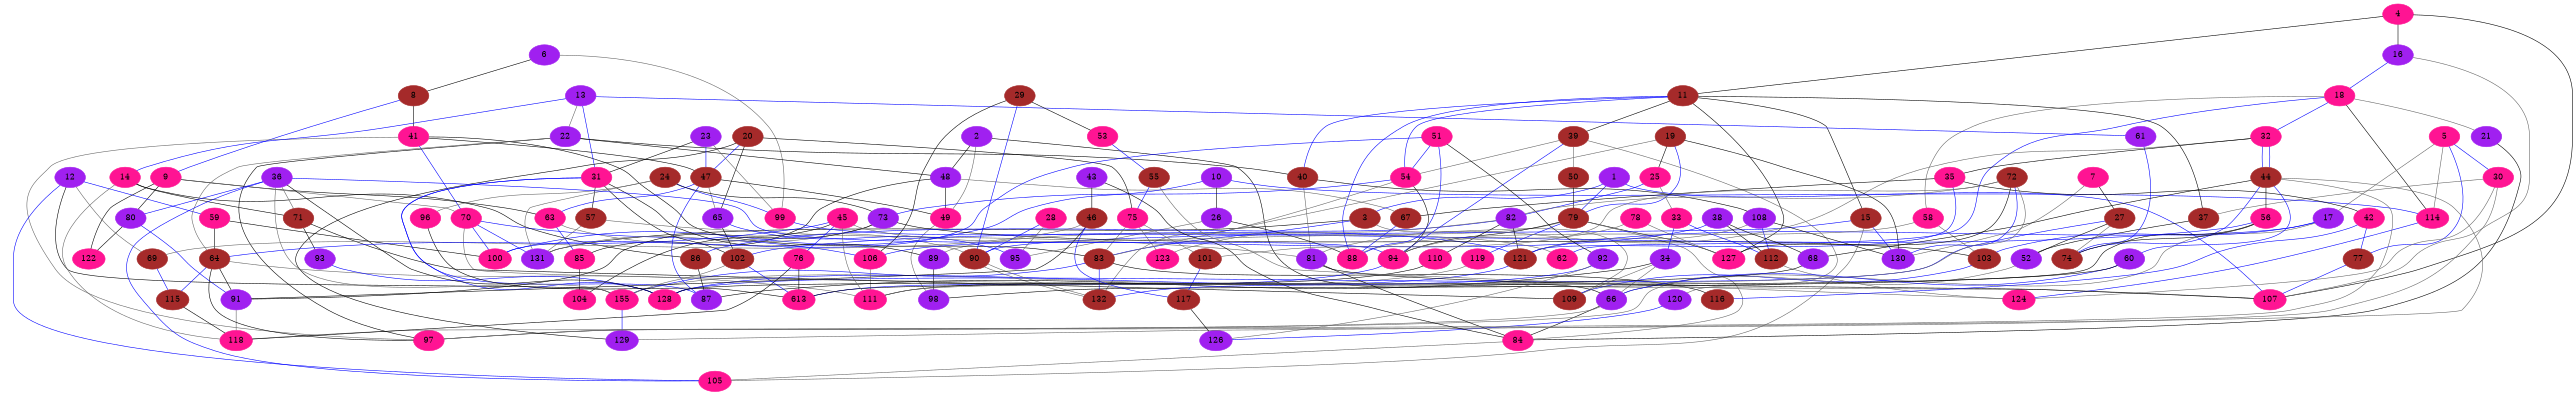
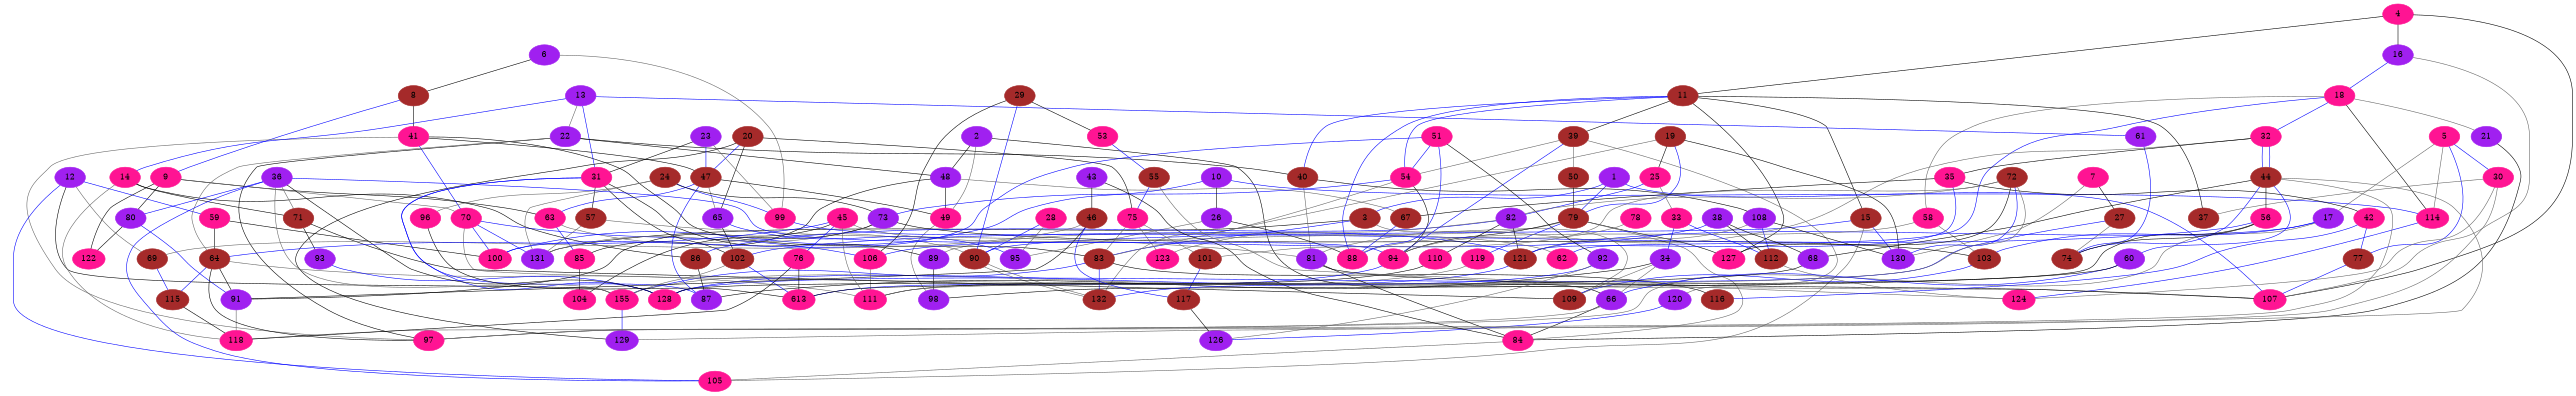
(1681, 239) -> none
(2026, 259) -> none
